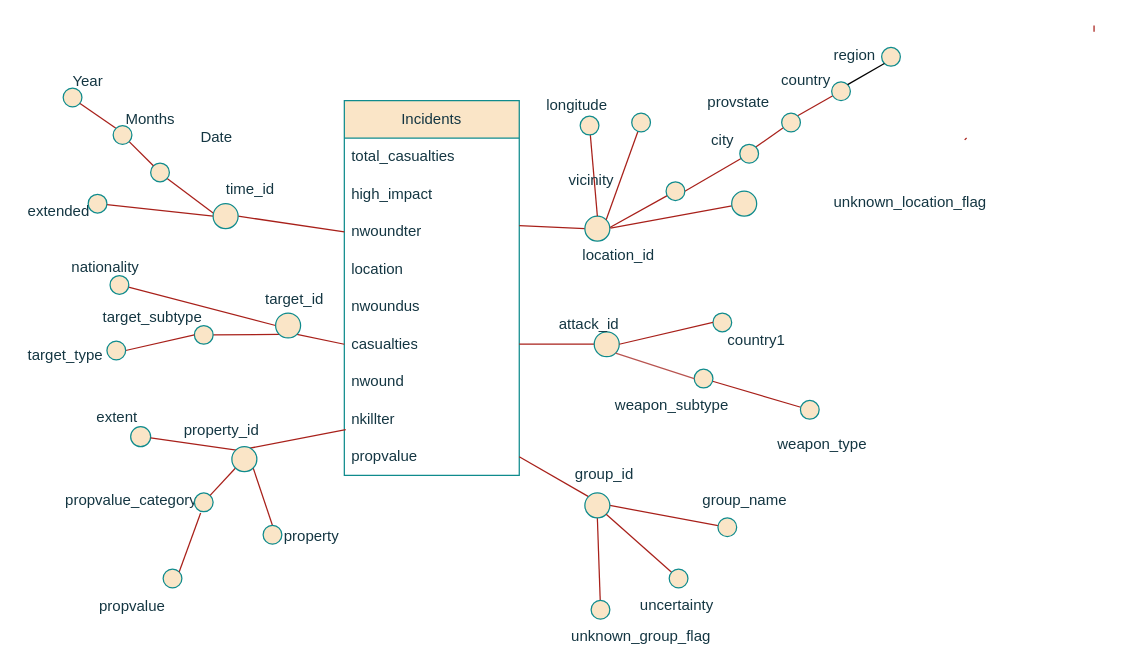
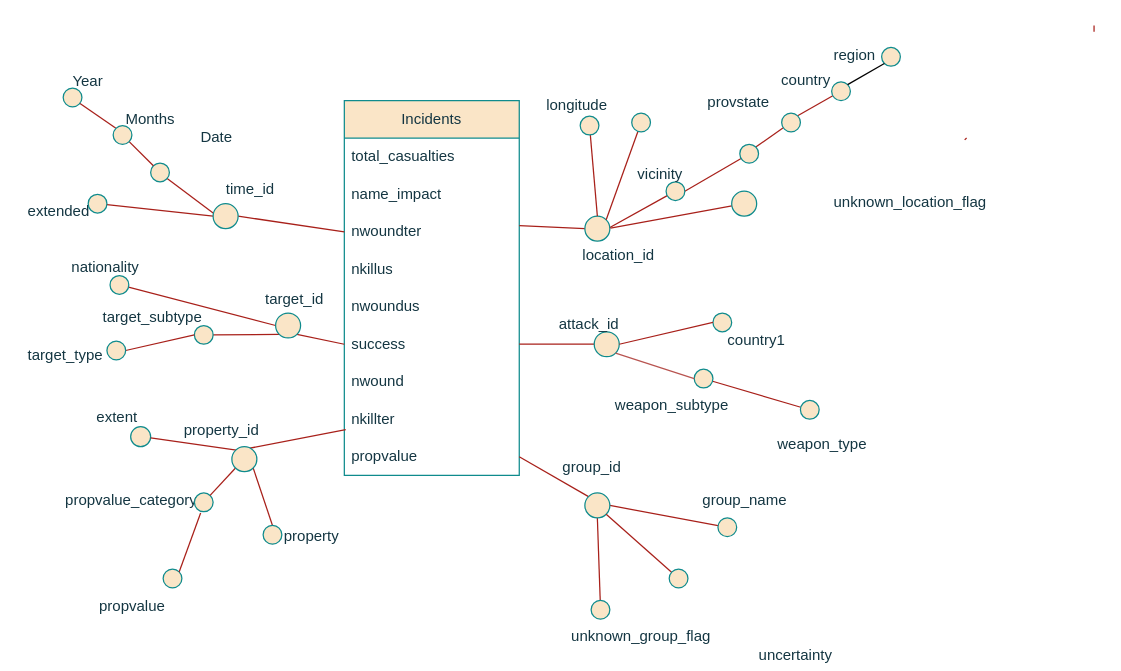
(724, 138) -> none
(591, 176) -> (660, 169)
(394, 194) -> (396, 194)
(382, 269) -> (375, 269)
(390, 344) -> (381, 344)
(624, 469) -> (612, 463)
(682, 601) -> (801, 651)
